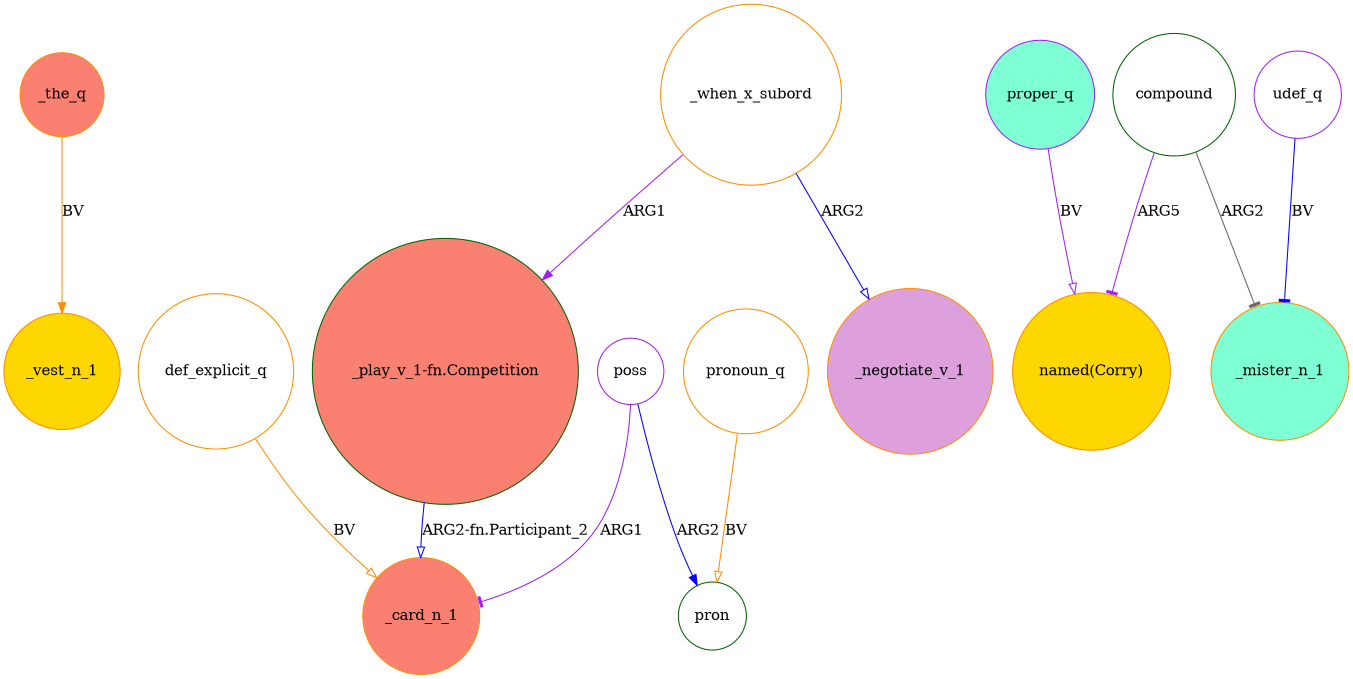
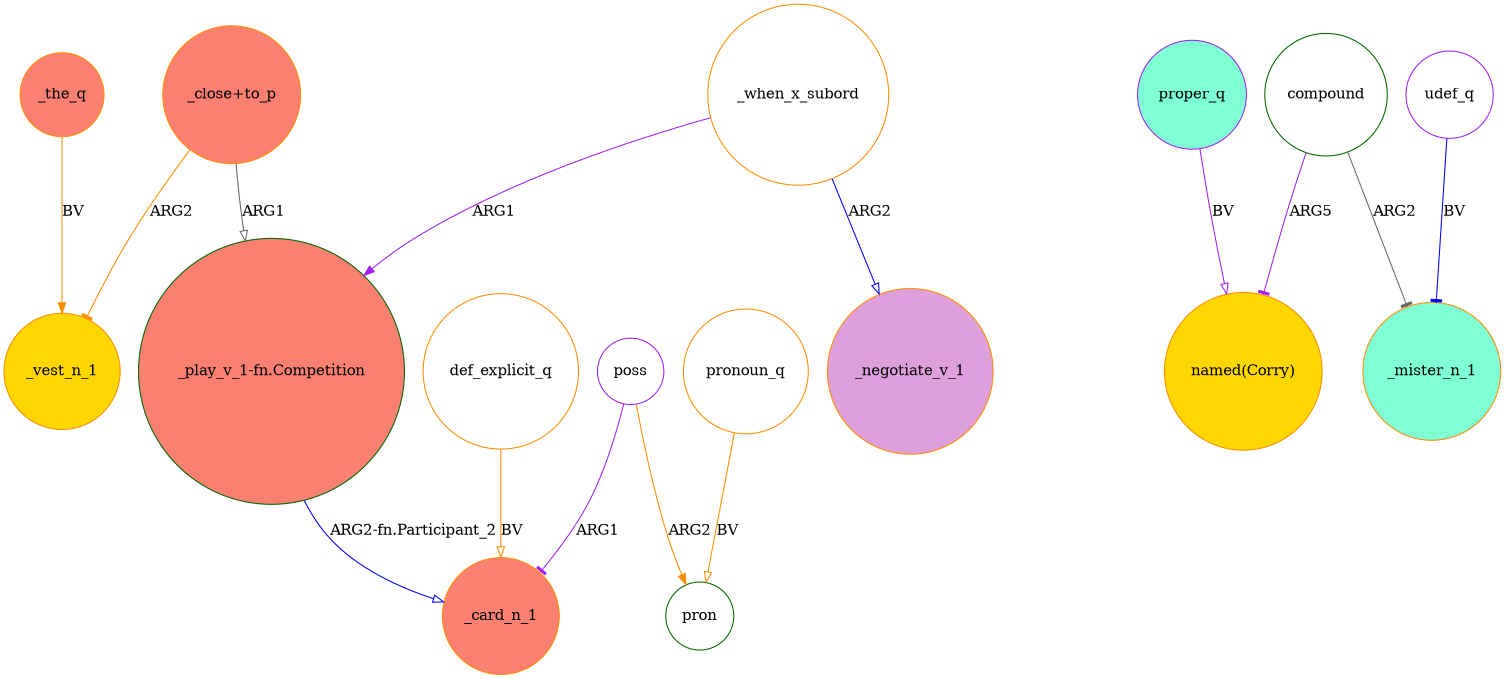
none -> (232, 95)
(661, 491) -> (655, 491)
